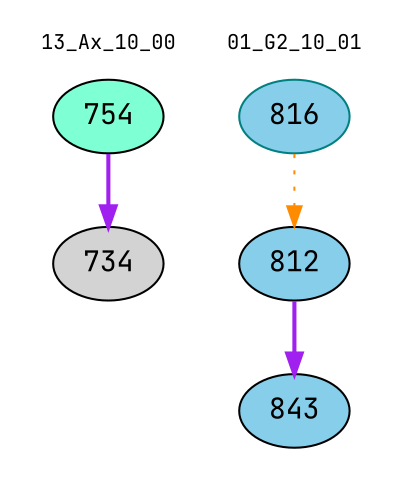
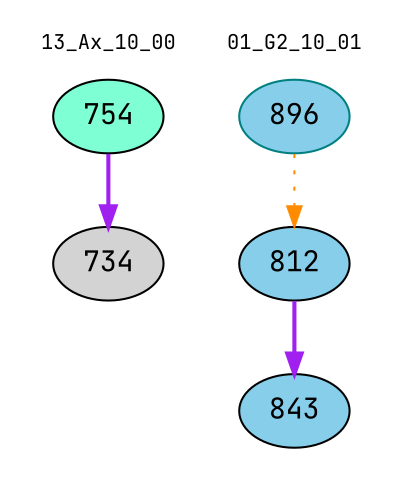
(294, 117) -> (294, 117)
